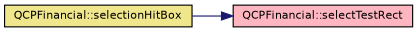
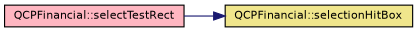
(207, 16) -> (199, 16)
